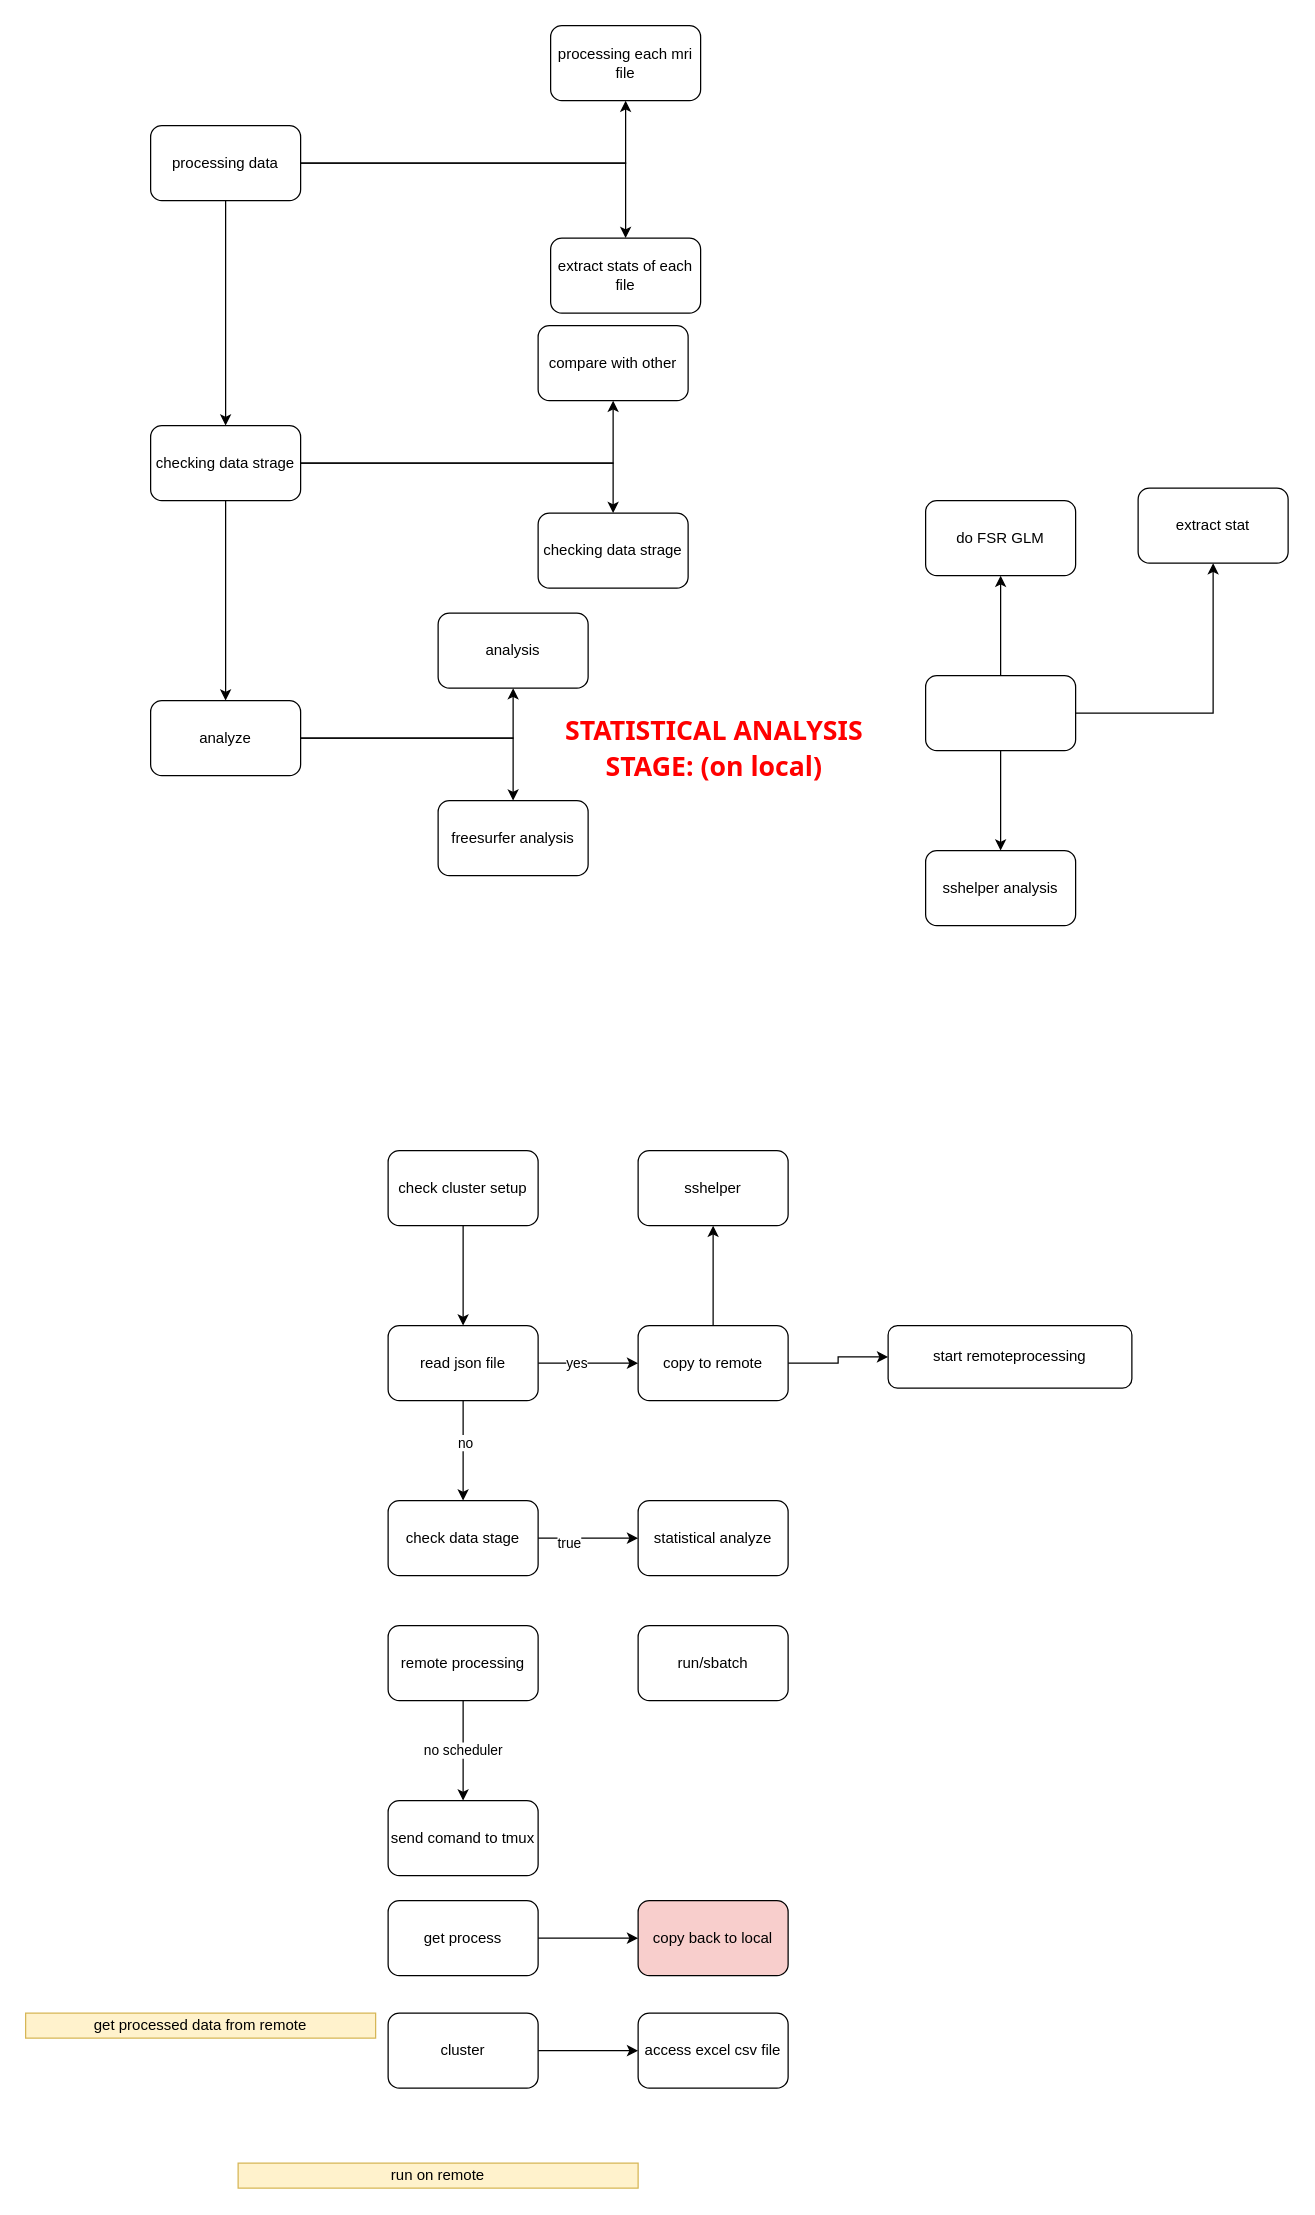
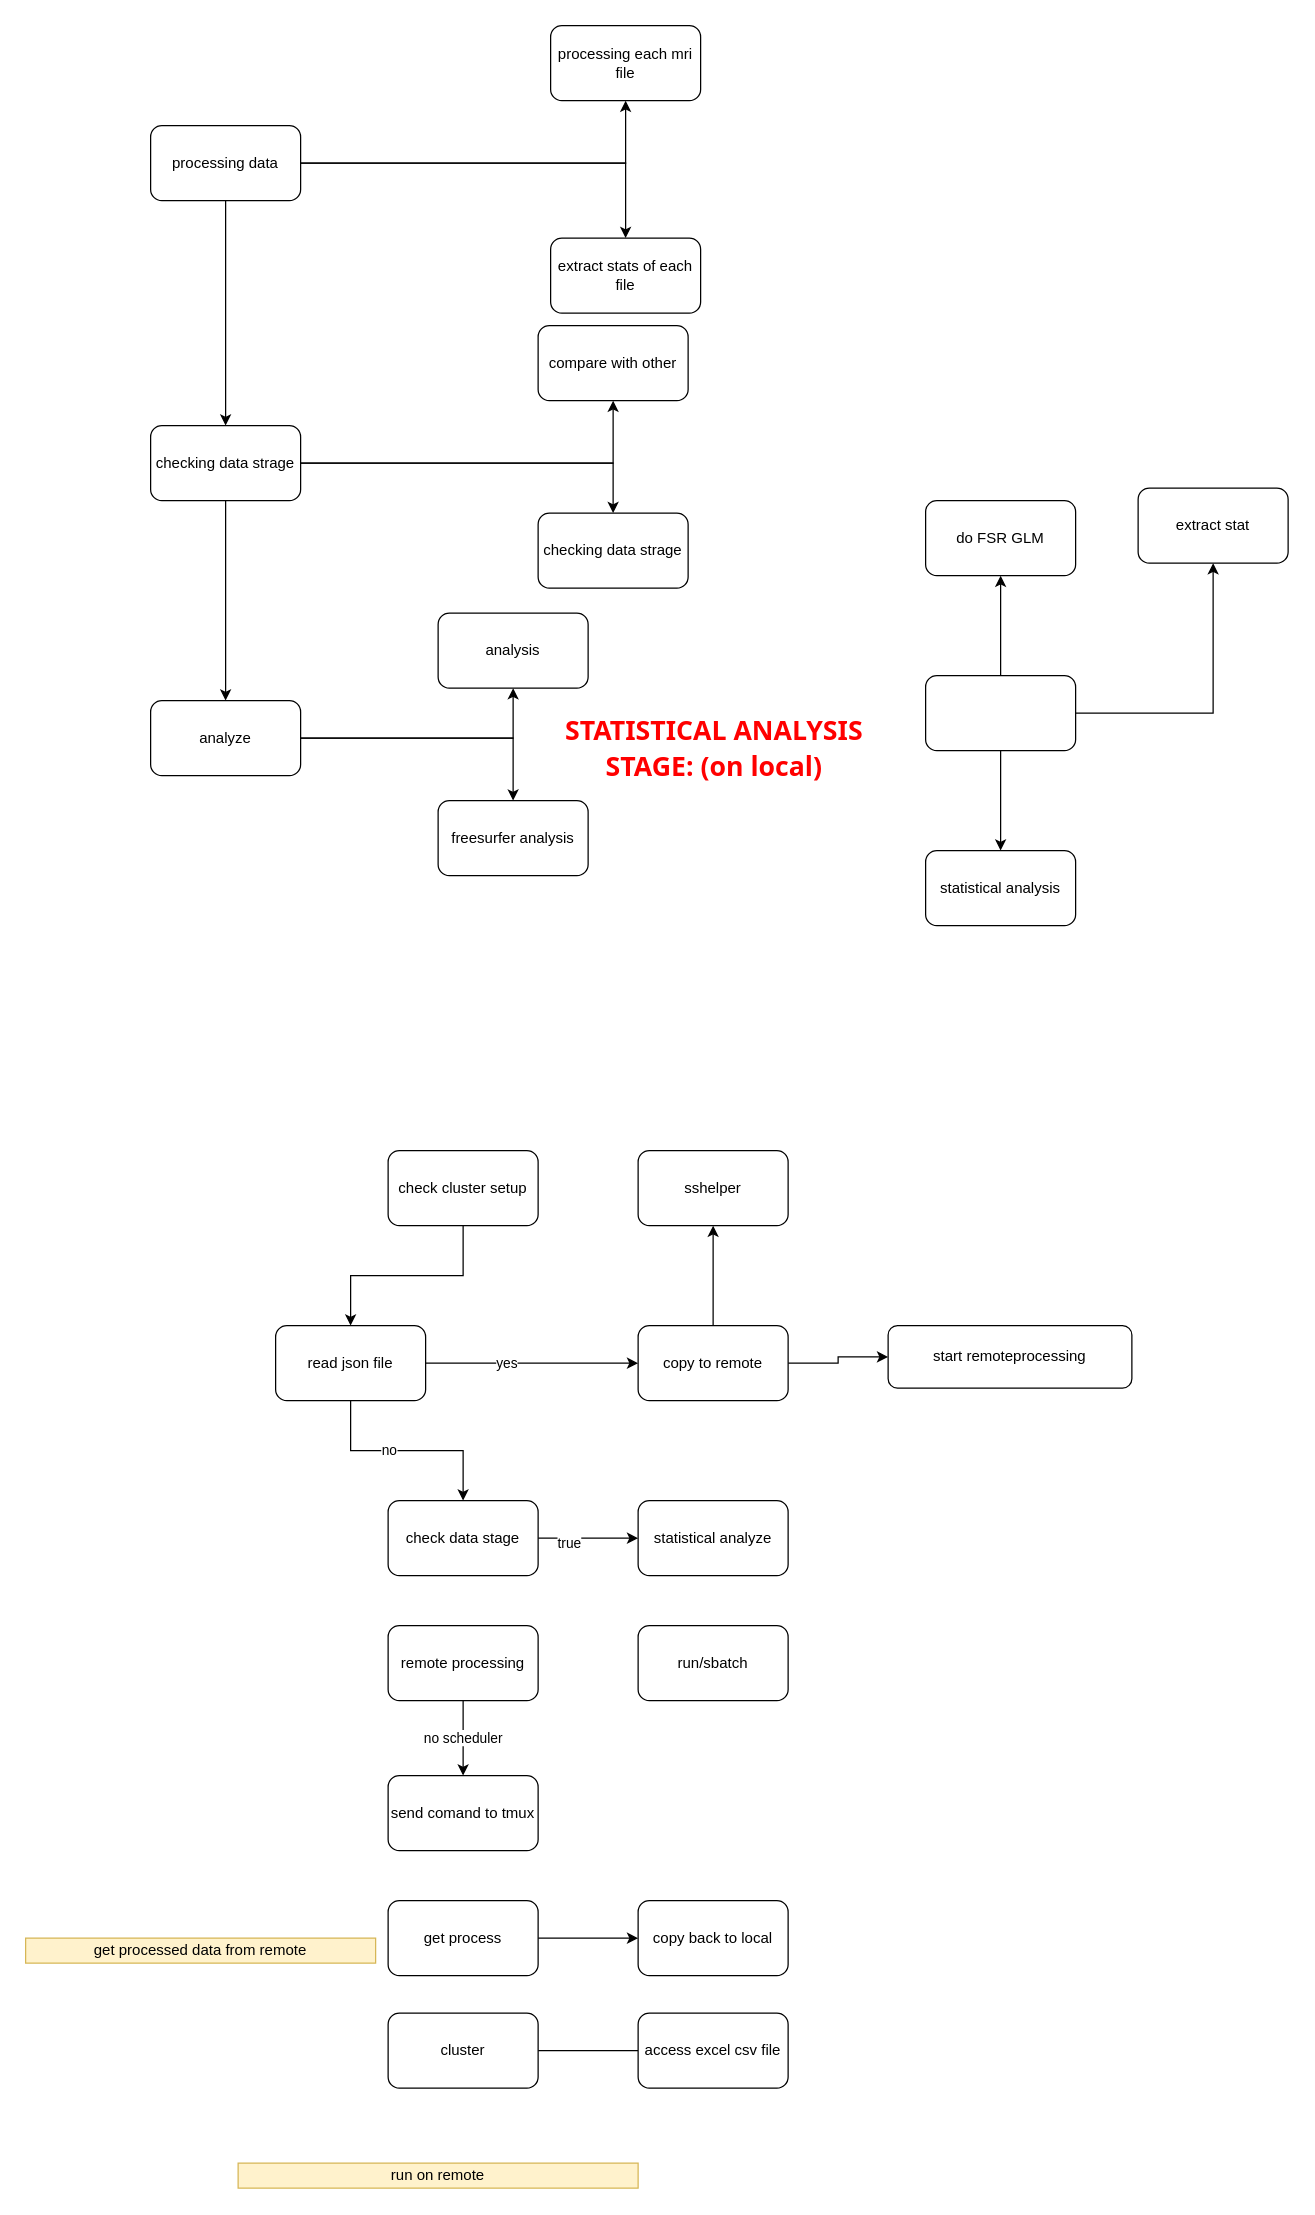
(1001, 888) -> (1001, 888)
(463, 1363) -> (351, 1363)
(463, 1838) -> (463, 1813)
(713, 1938) -> (713, 1938)
(201, 2026) -> (201, 1951)
(628, 2051) -> (631, 2051)
